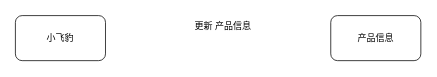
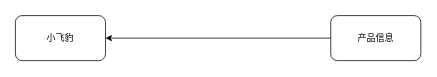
(227, 26) -> none
none -> (112, 38)
